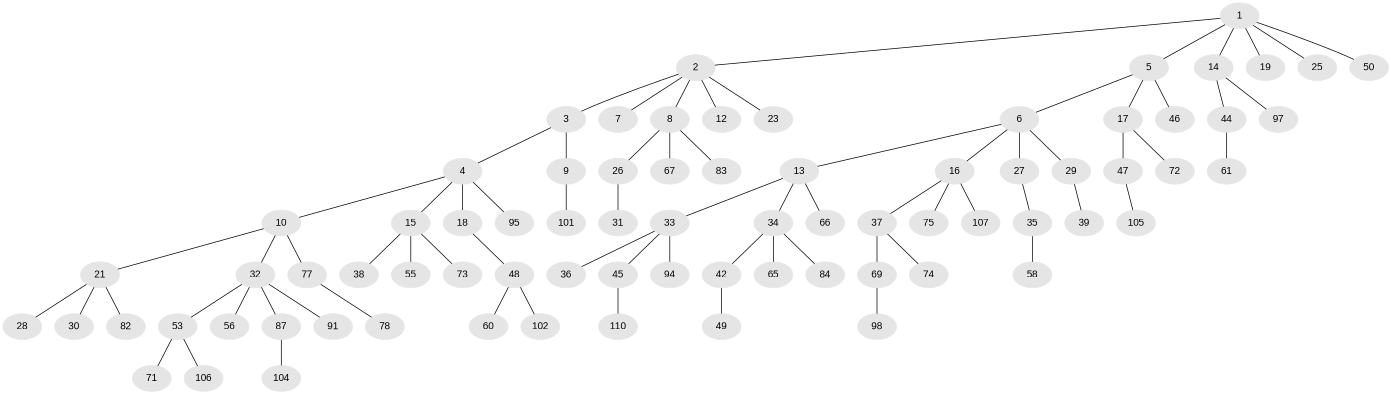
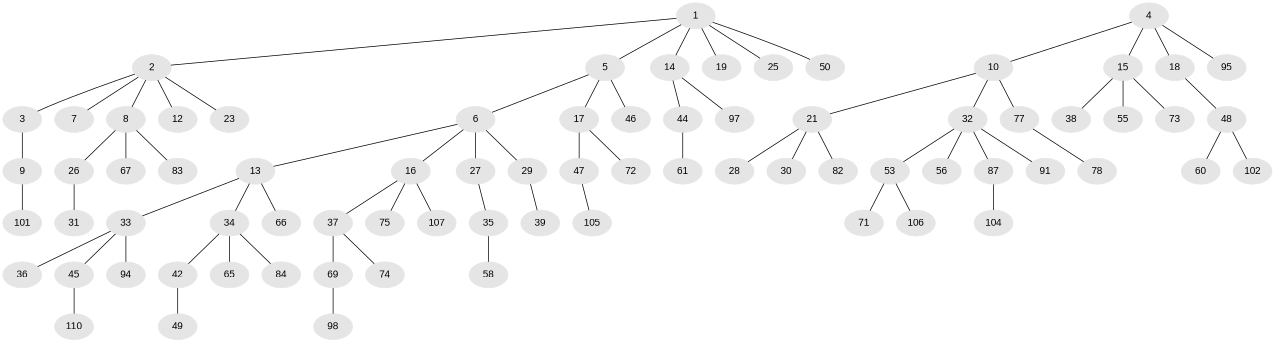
(514, 145) -> none
